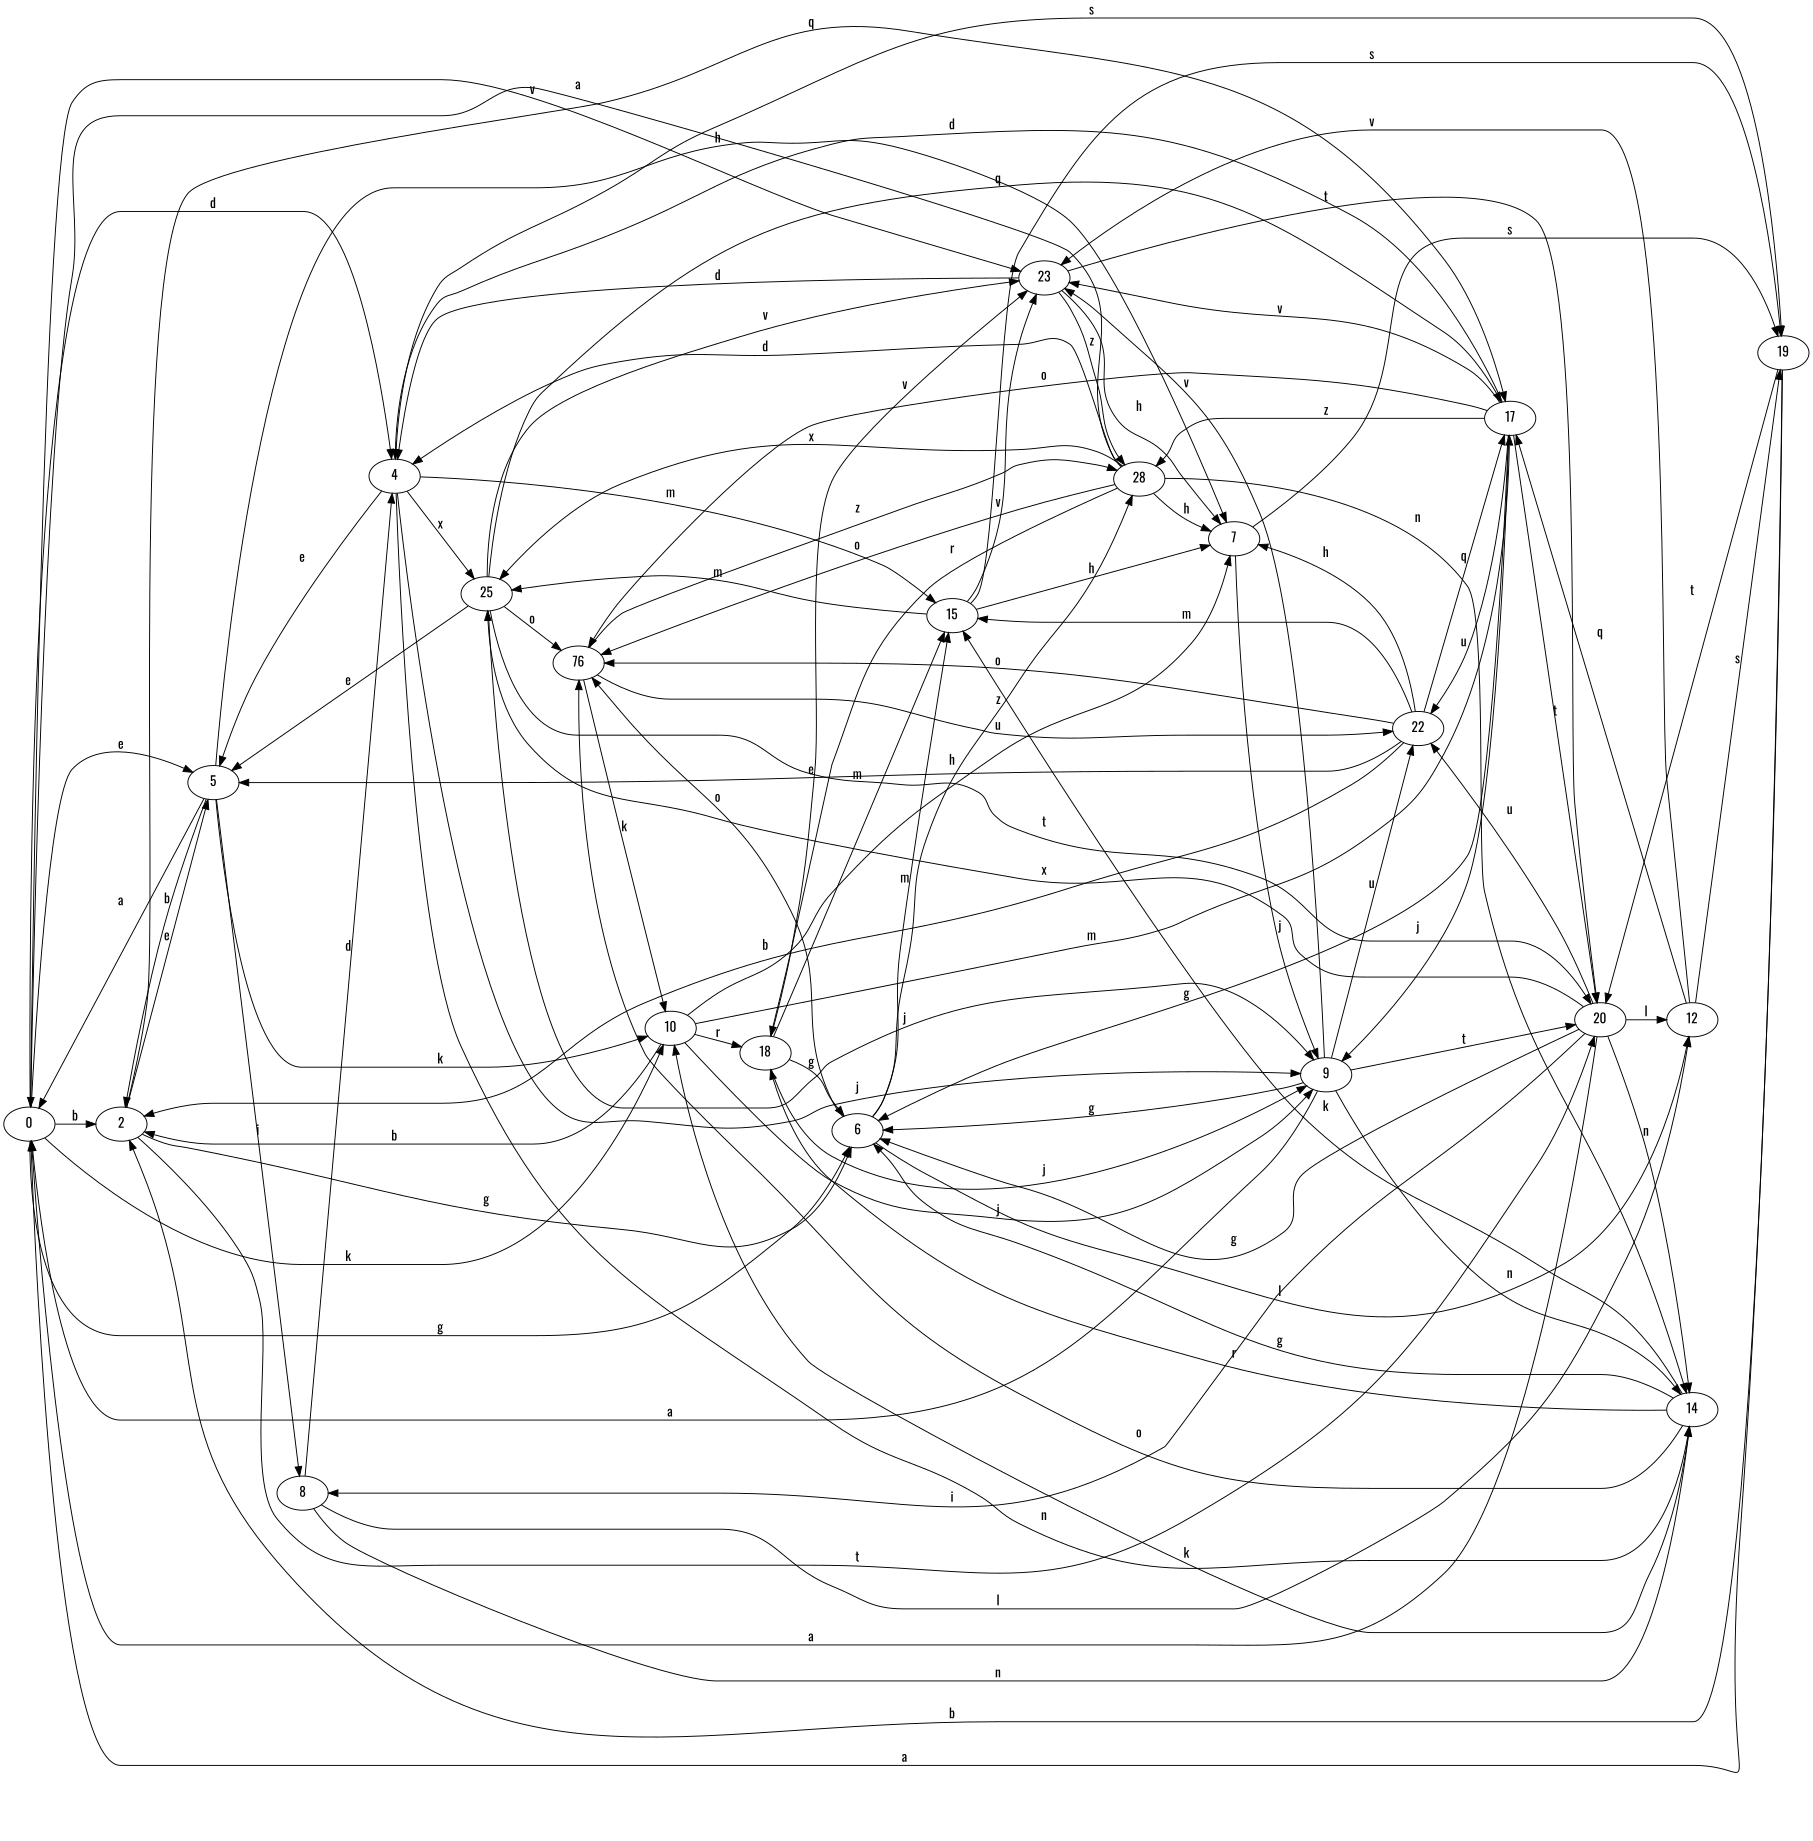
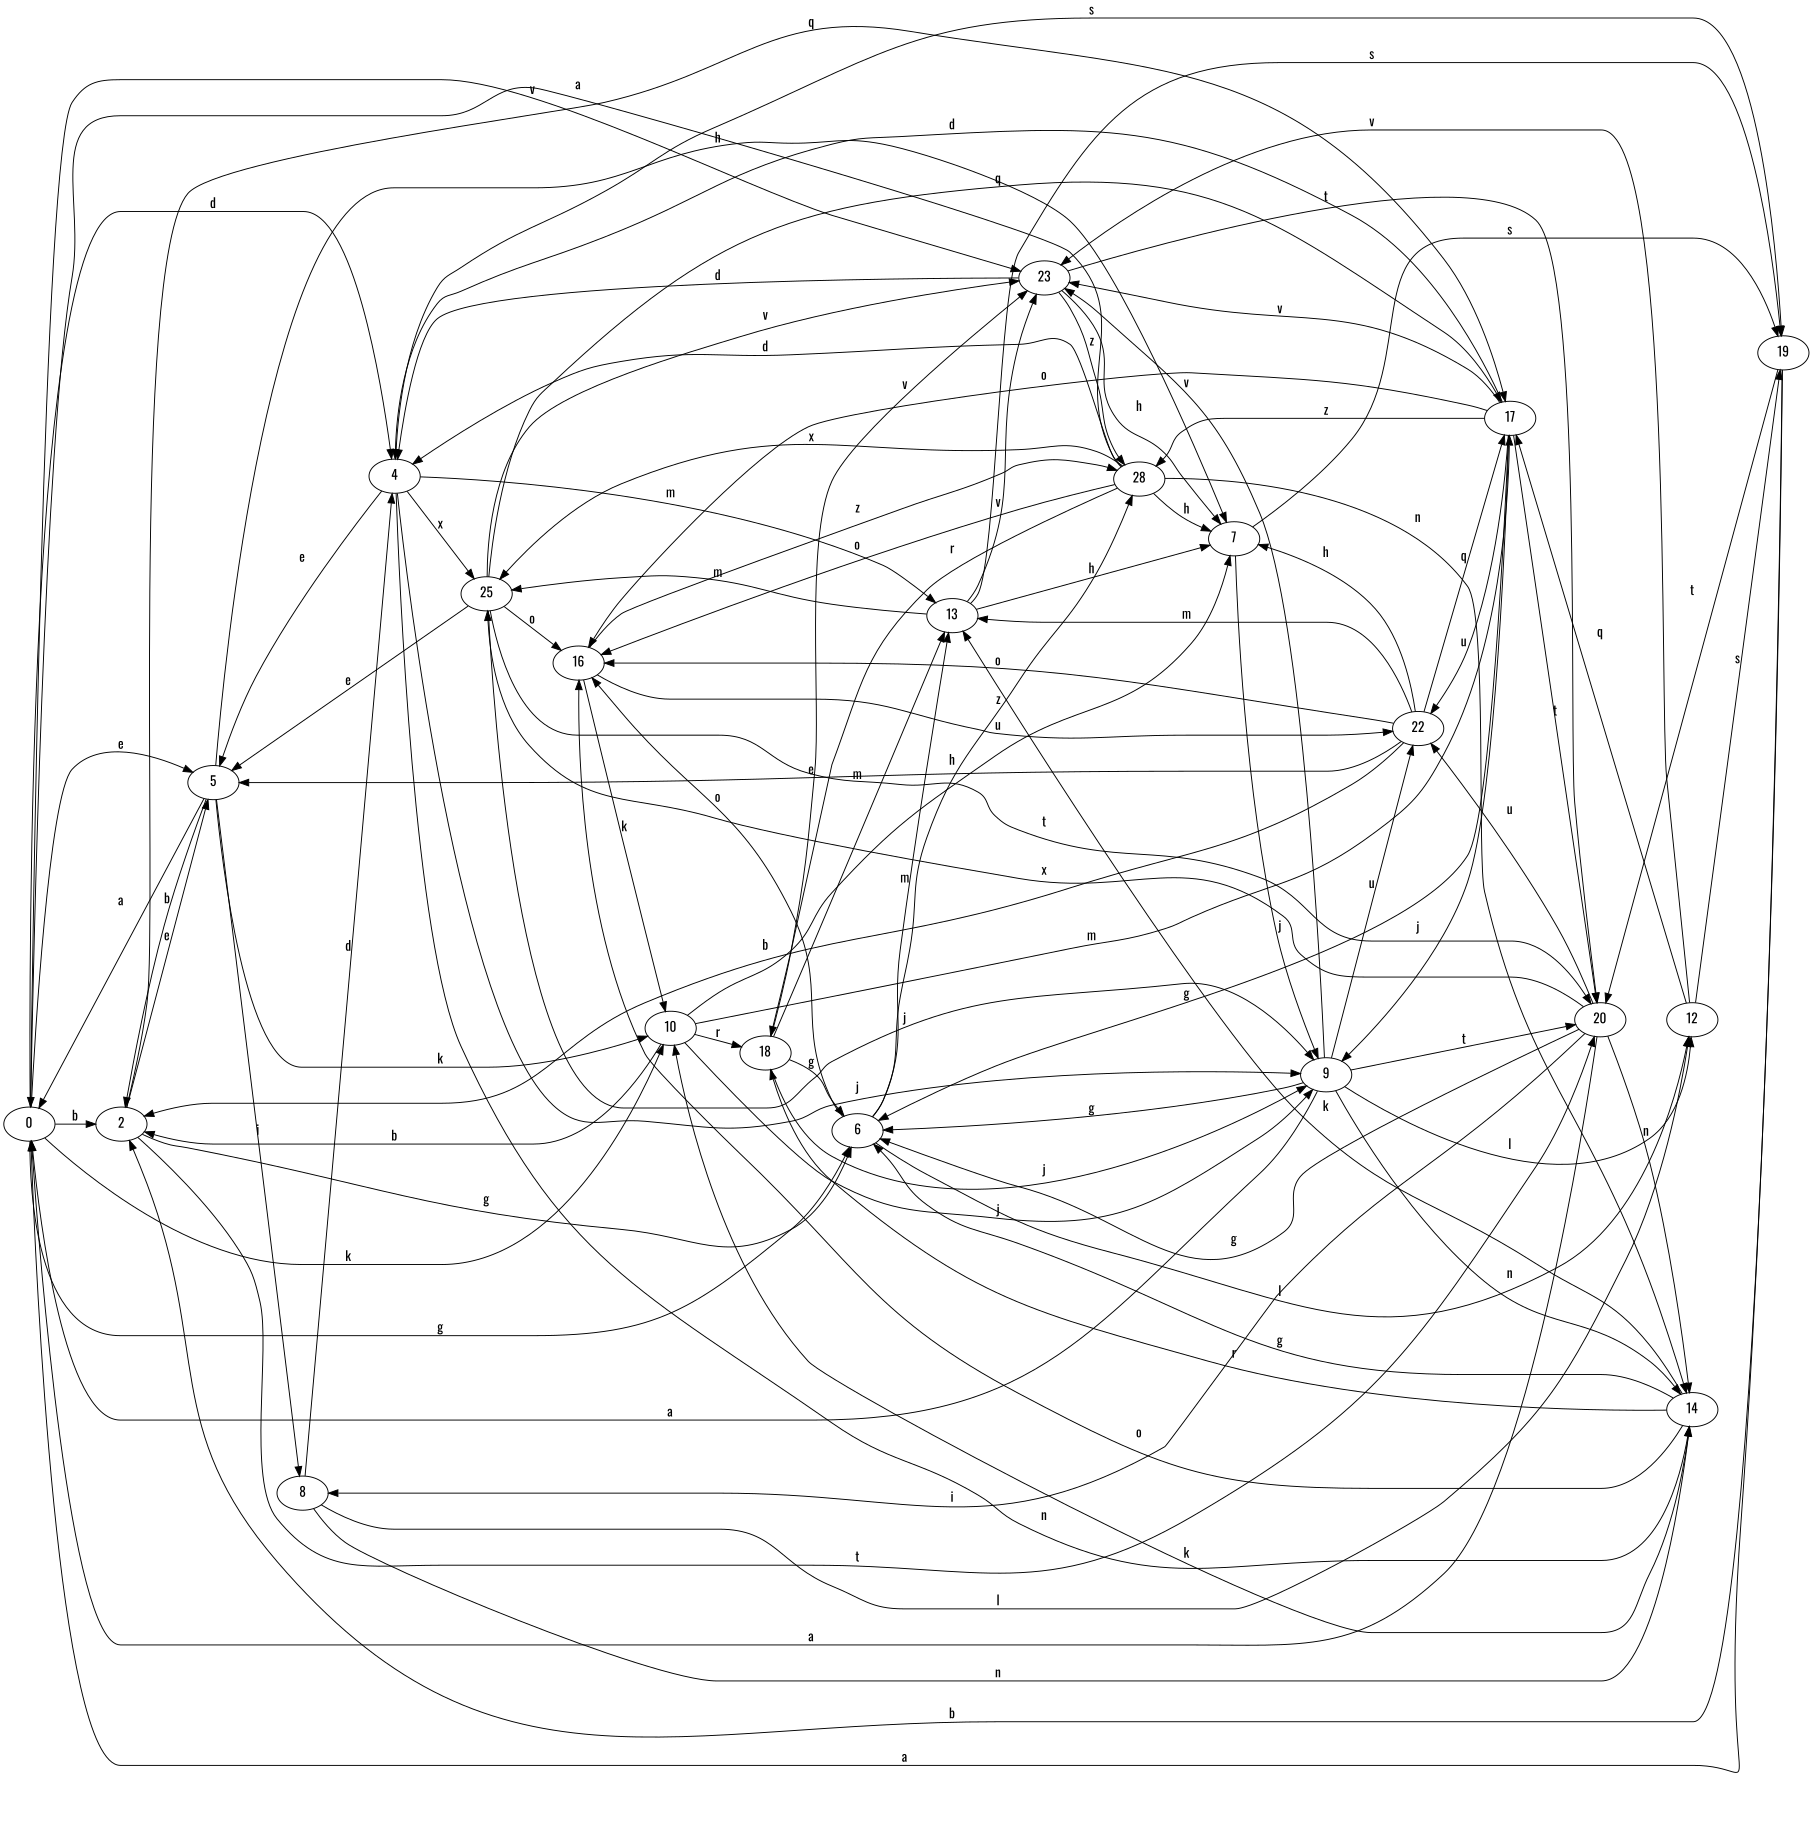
(952, 616) -> (952, 616)
(579, 663) -> (579, 663)
(1642, 1020) -> (1554, 1163)
